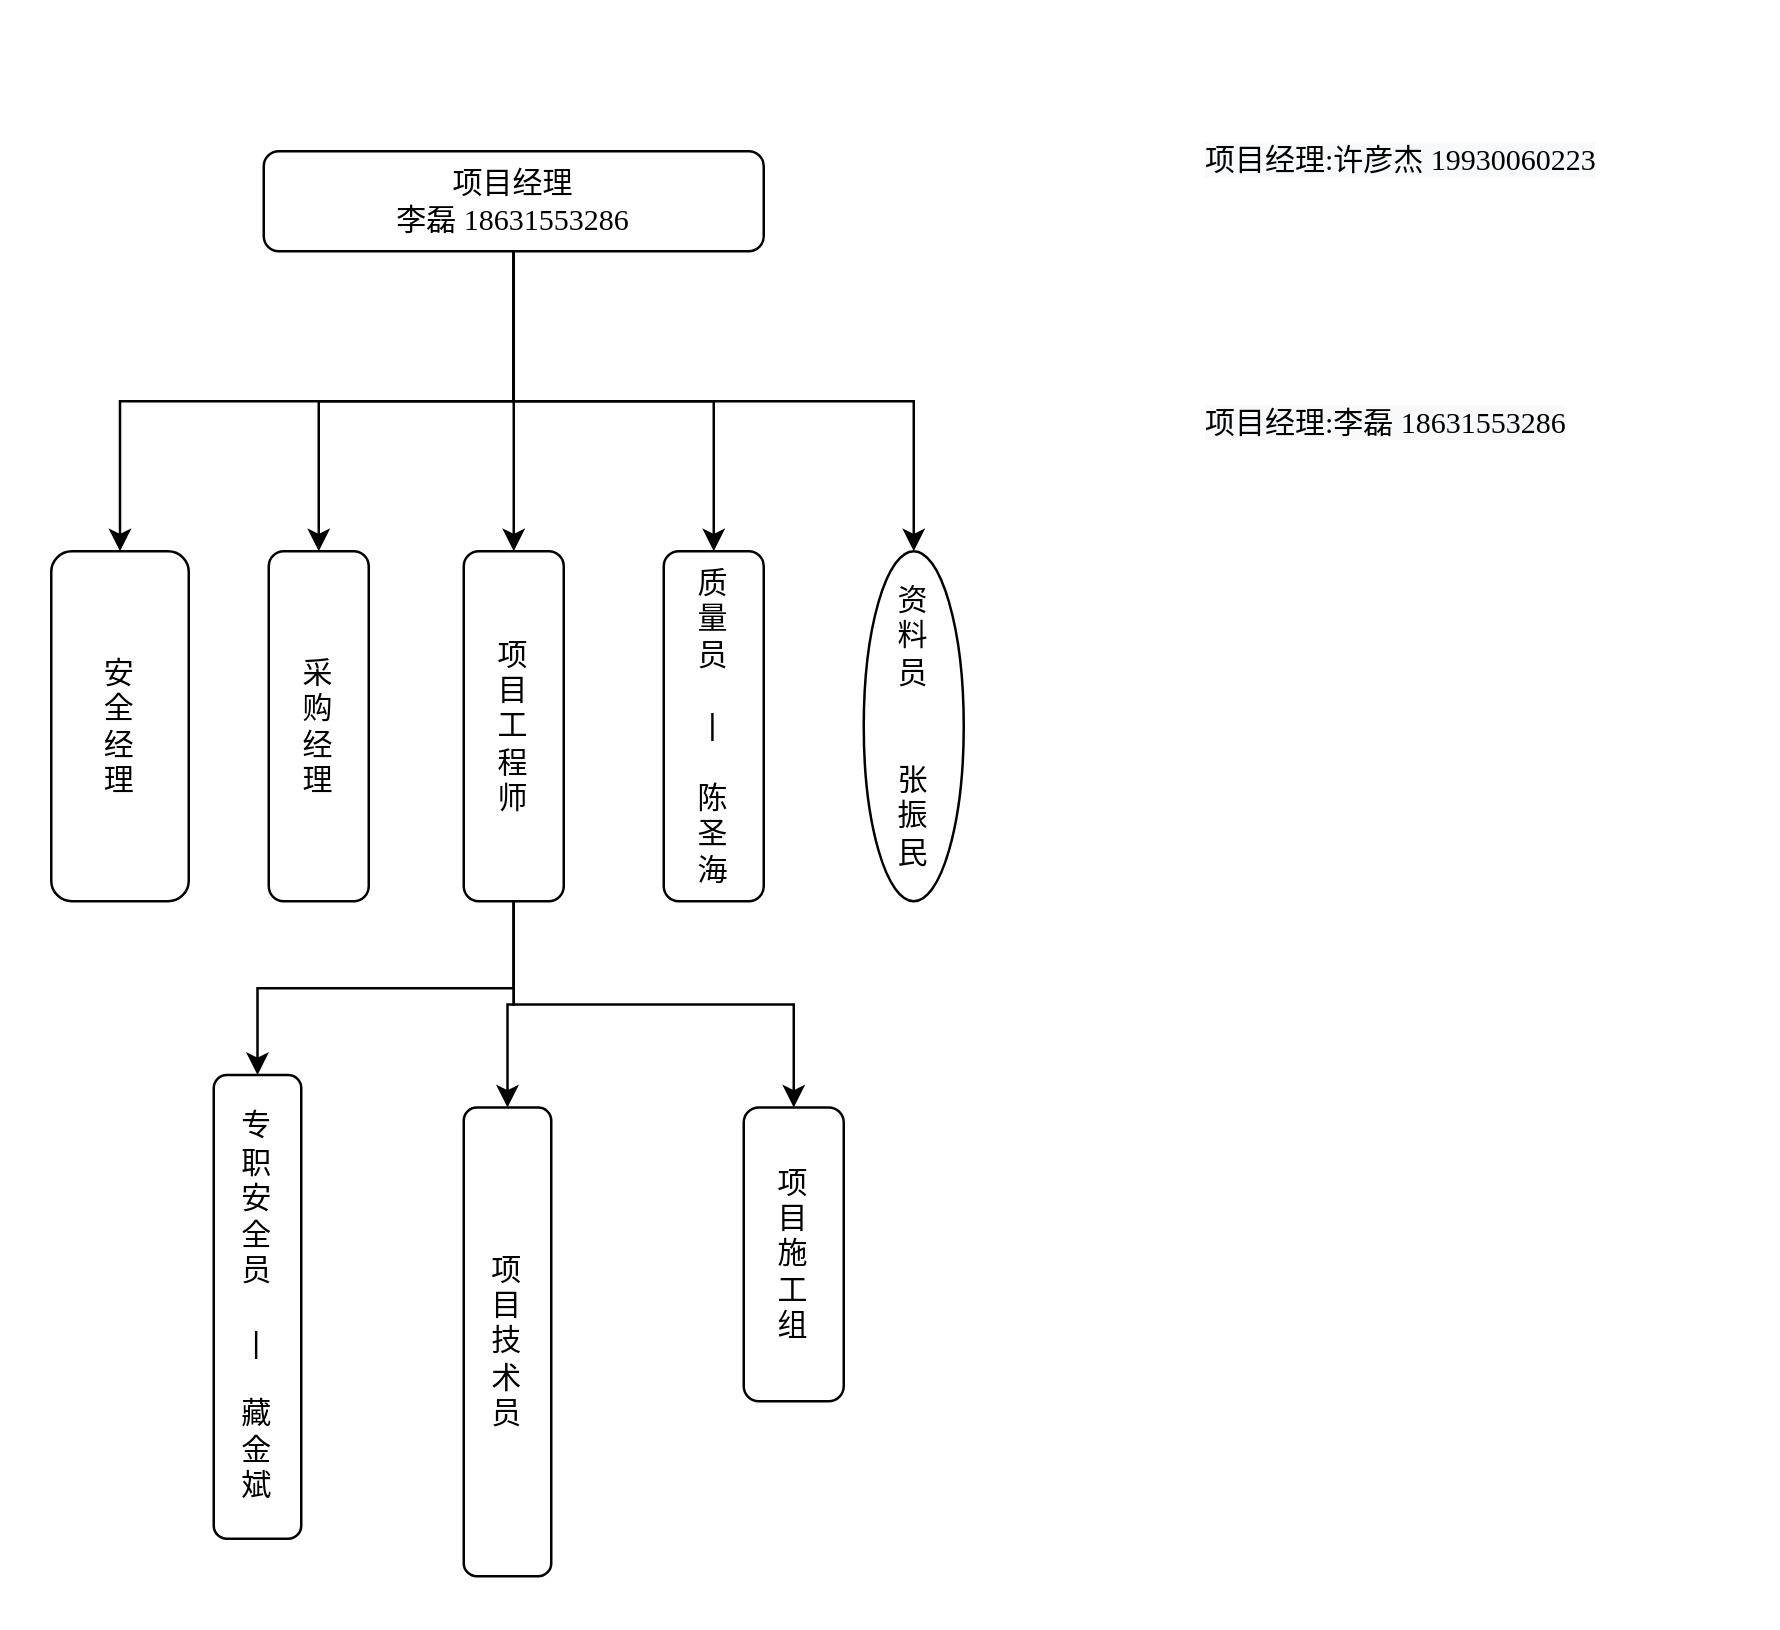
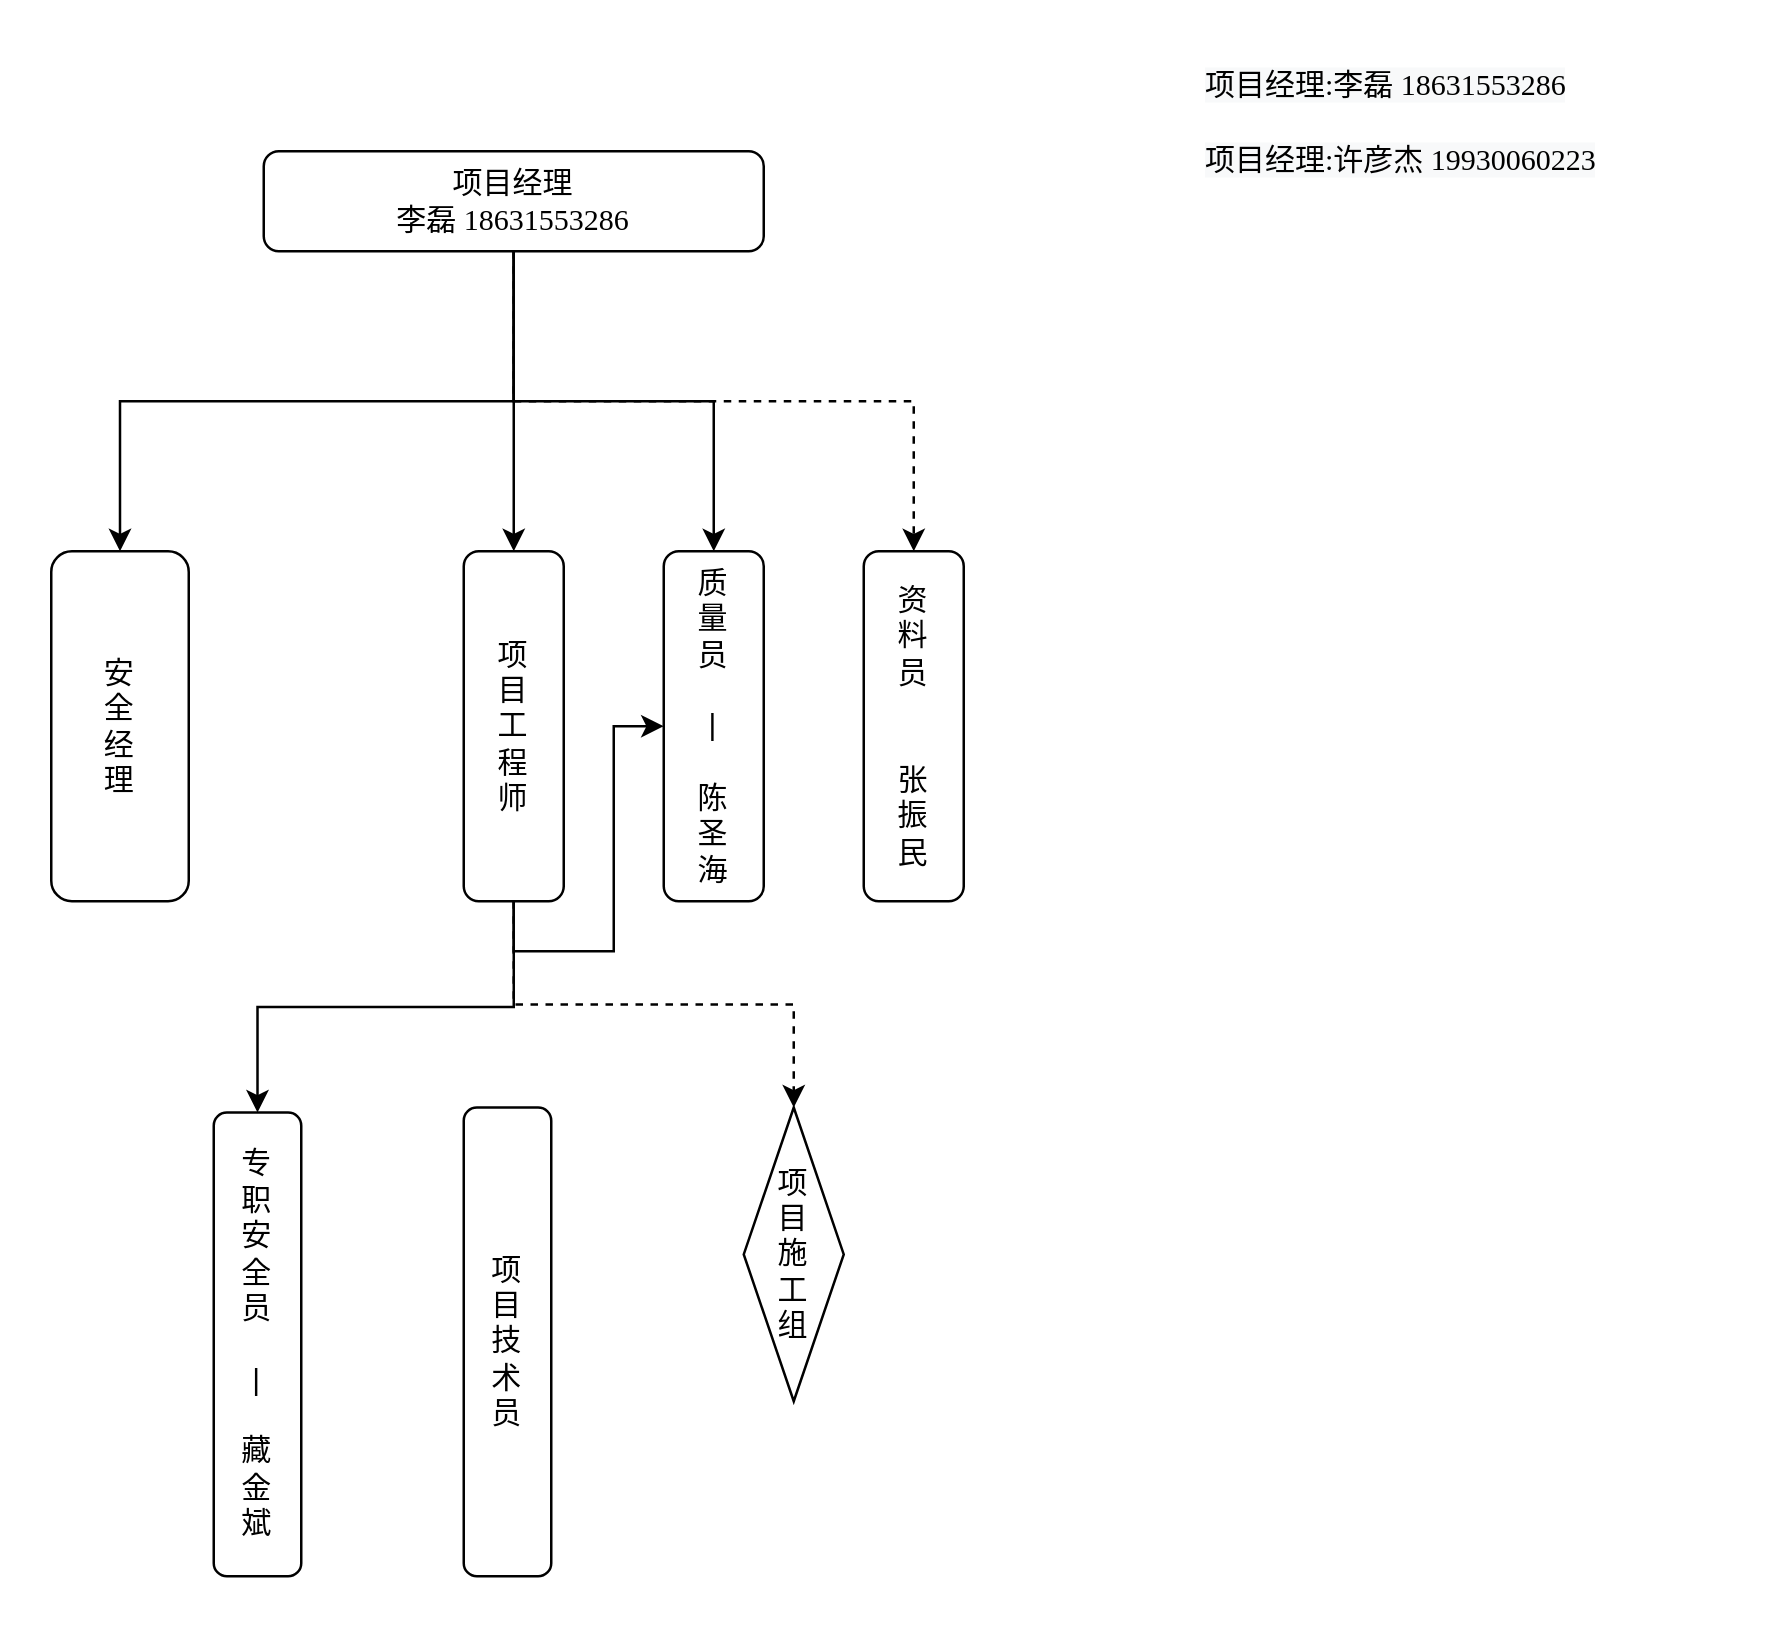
(879, 401) -> (879, 401)
(1439, 426) -> (1439, 89)
(319, 470) -> none
(319, 726) -> none
(914, 726) -> (914, 726)
(696, 1005) -> (696, 1005)
(508, 1051) -> (614, 870)
(794, 1254) -> (794, 1254)
(258, 1307) -> (258, 1344)
